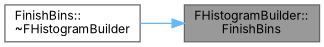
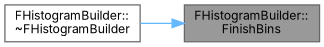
(73, 23) -> (73, 23)
